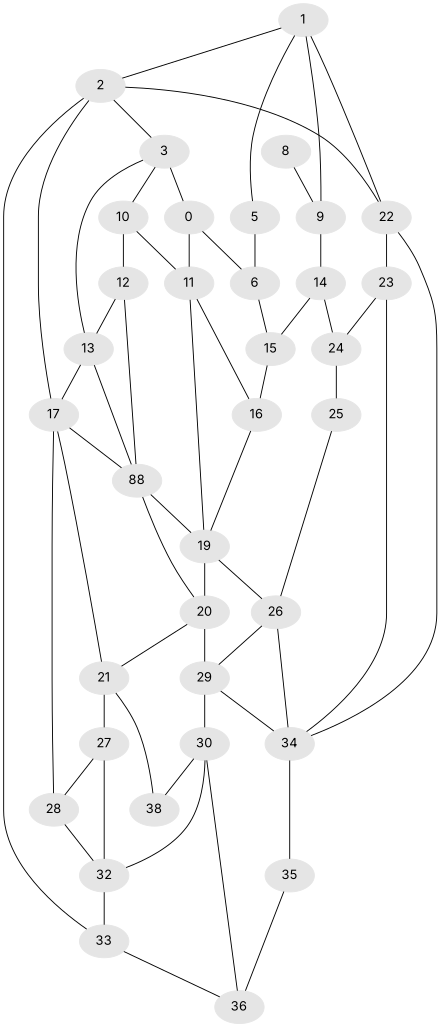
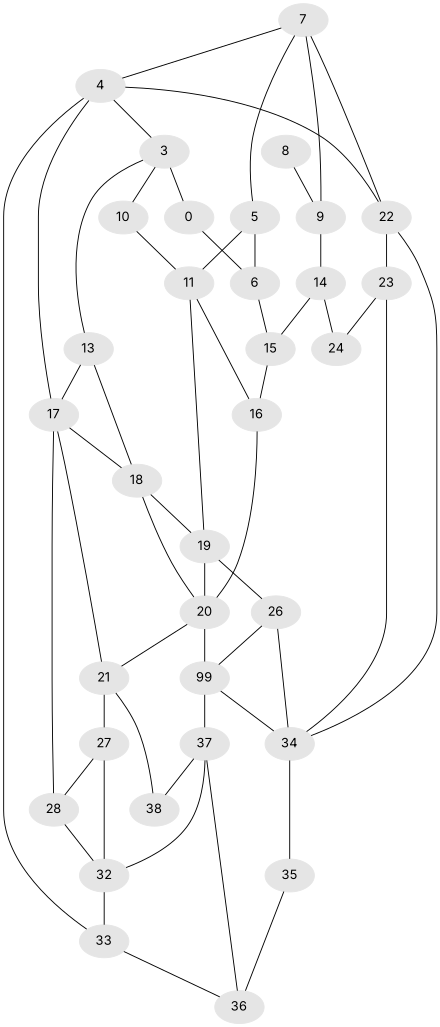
(303, 20) -> (303, 20)
(101, 86) -> (101, 86)
(189, 250) -> (226, 247)
(123, 283) -> none
(336, 415) -> none
(137, 481) -> (137, 481)
(231, 481) -> (250, 518)
(205, 678) -> (205, 678)
(205, 744) -> (205, 744)
